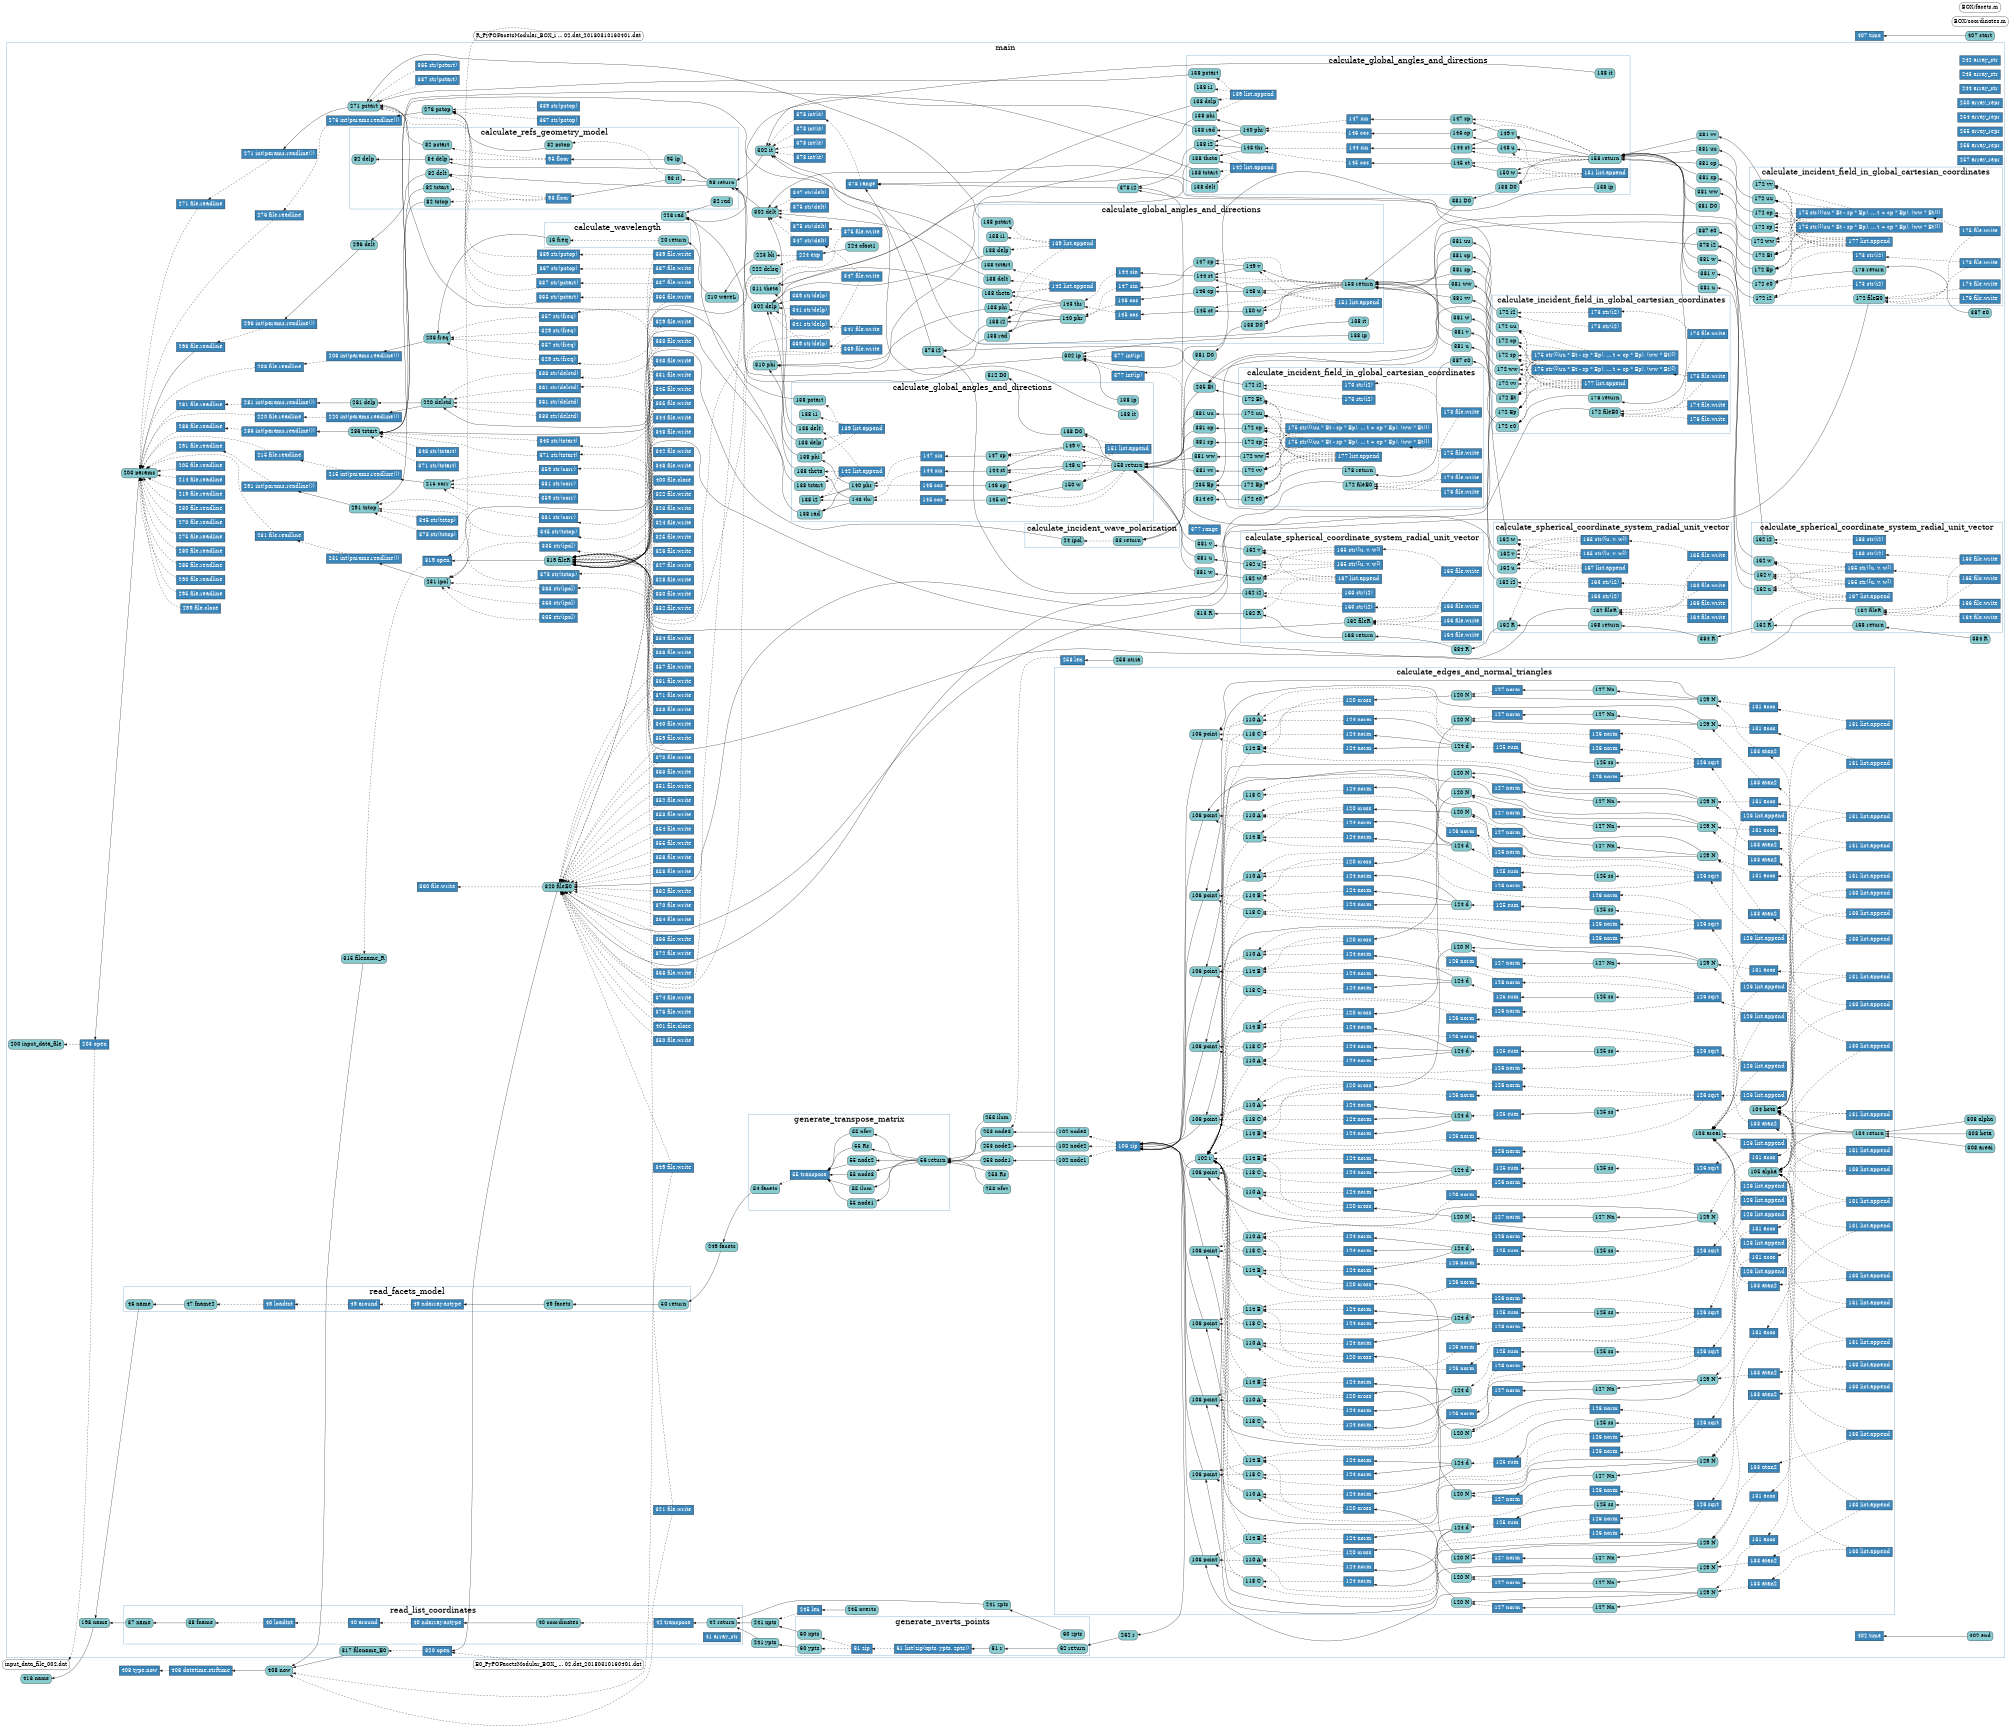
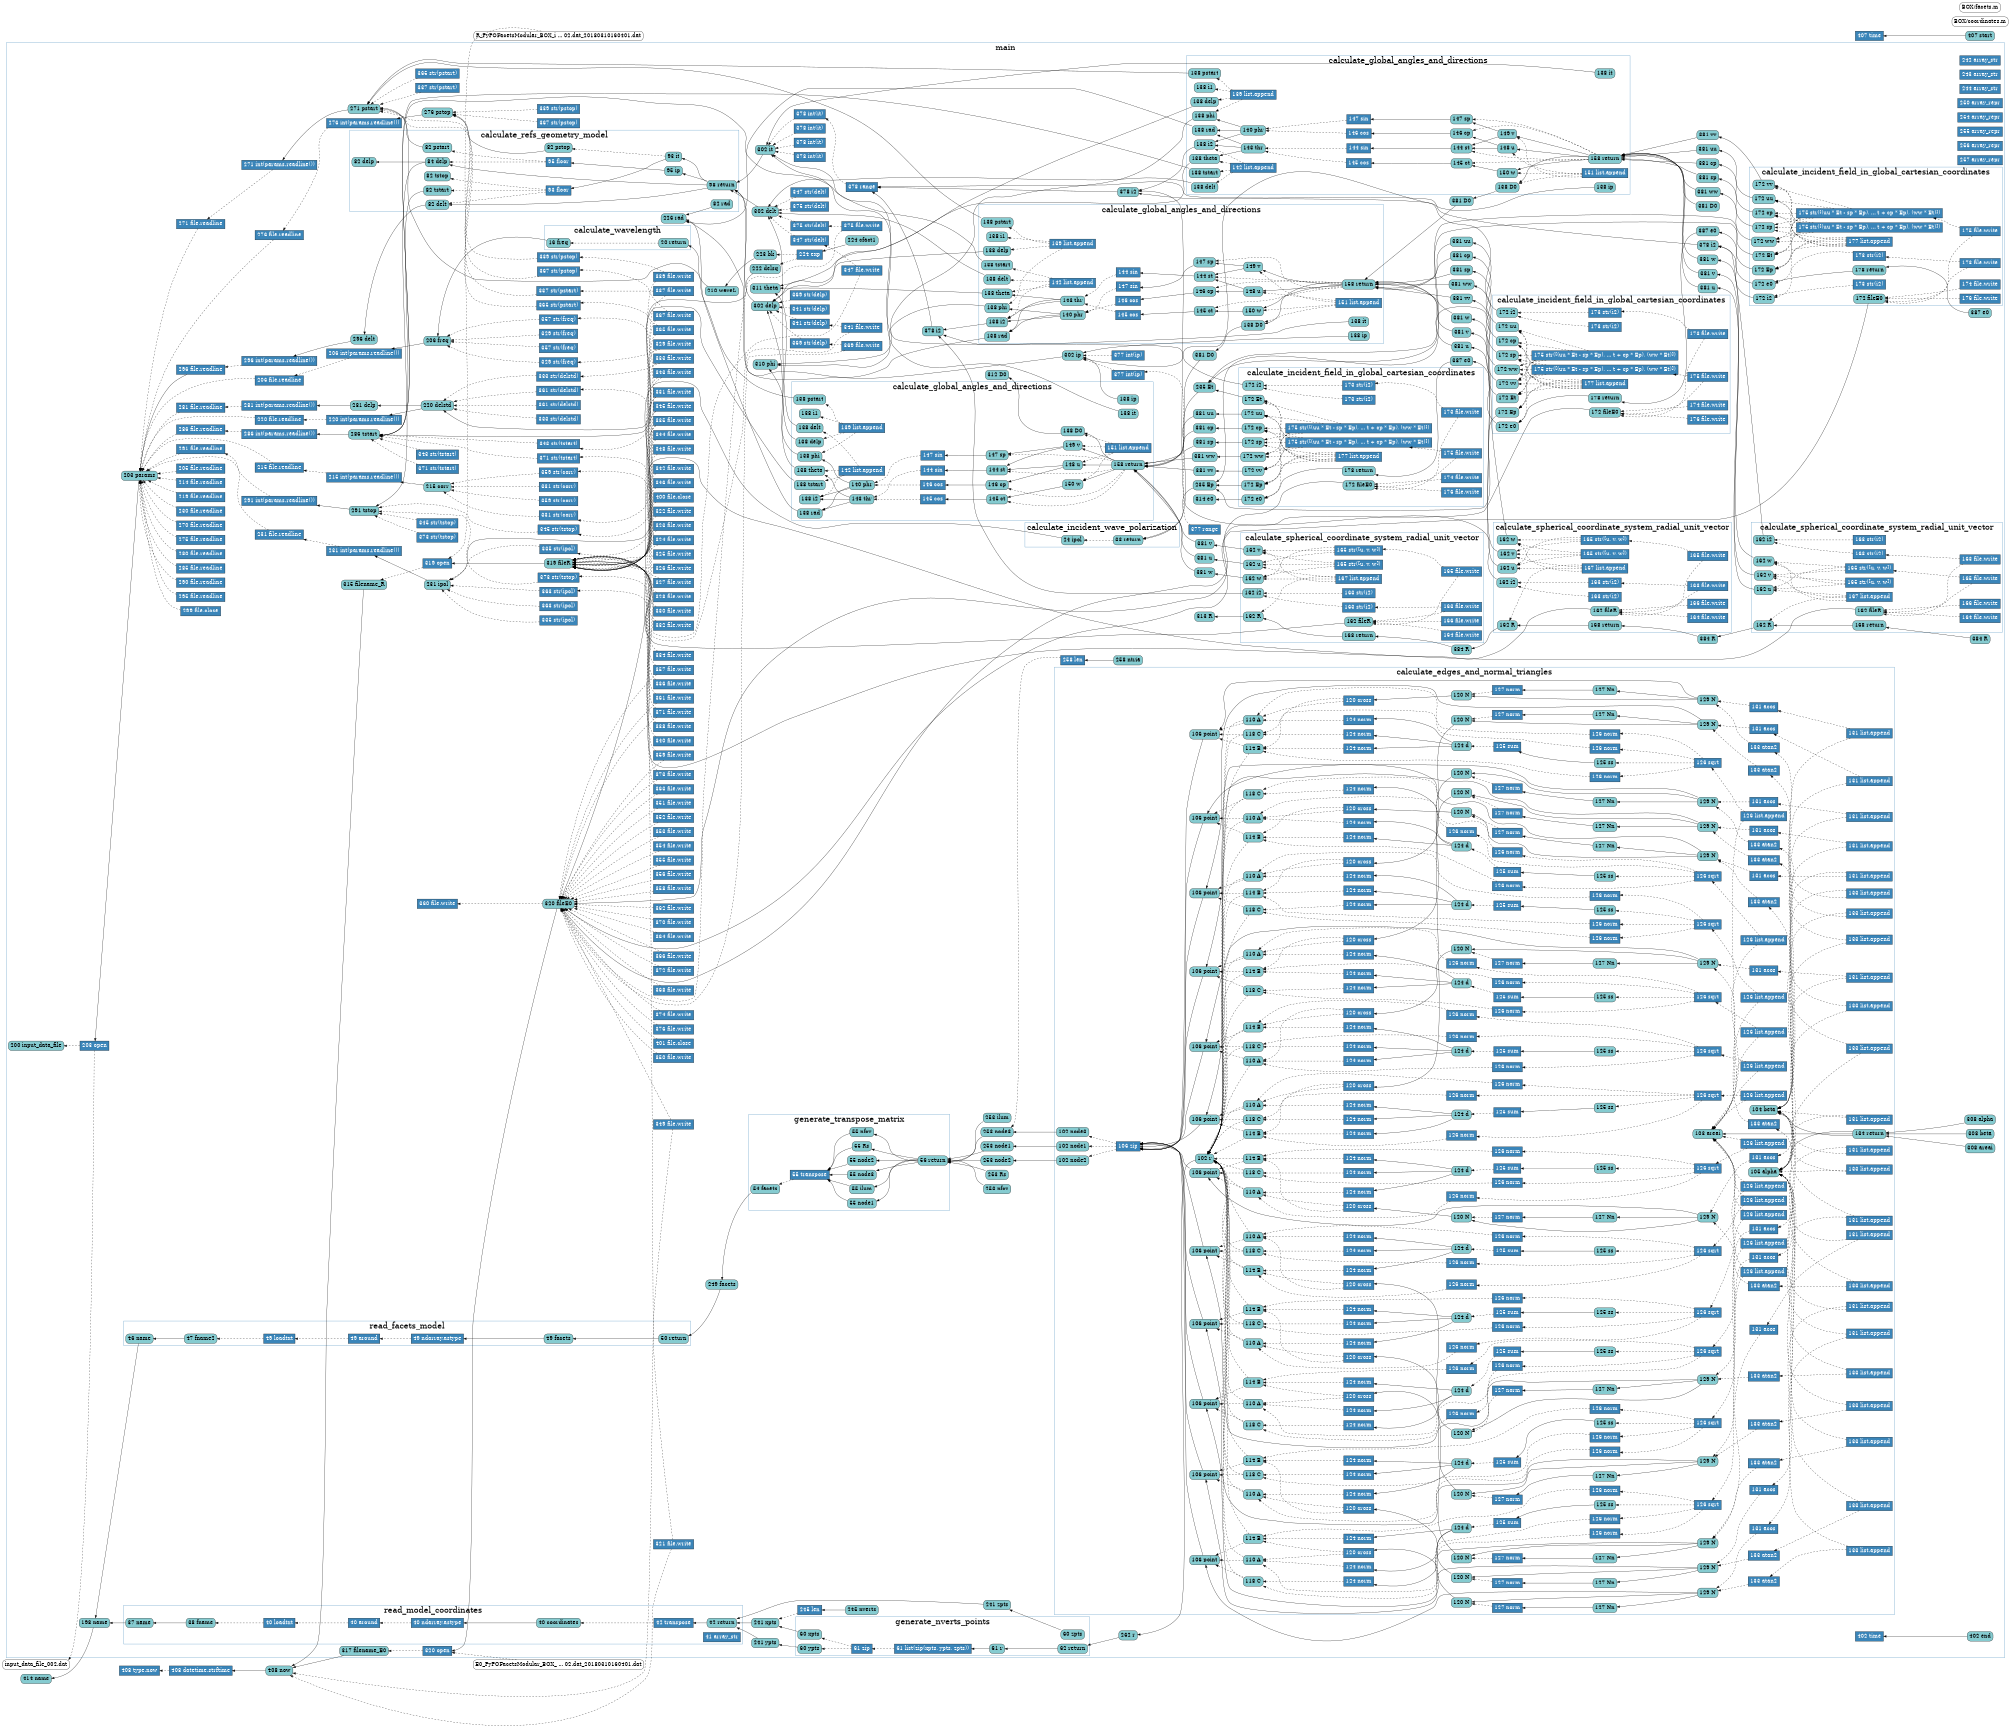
(405, 353) -> (405, 334)
(433, 1611) -> (433, 1611)
(36, 1679) -> (36, 1679)
